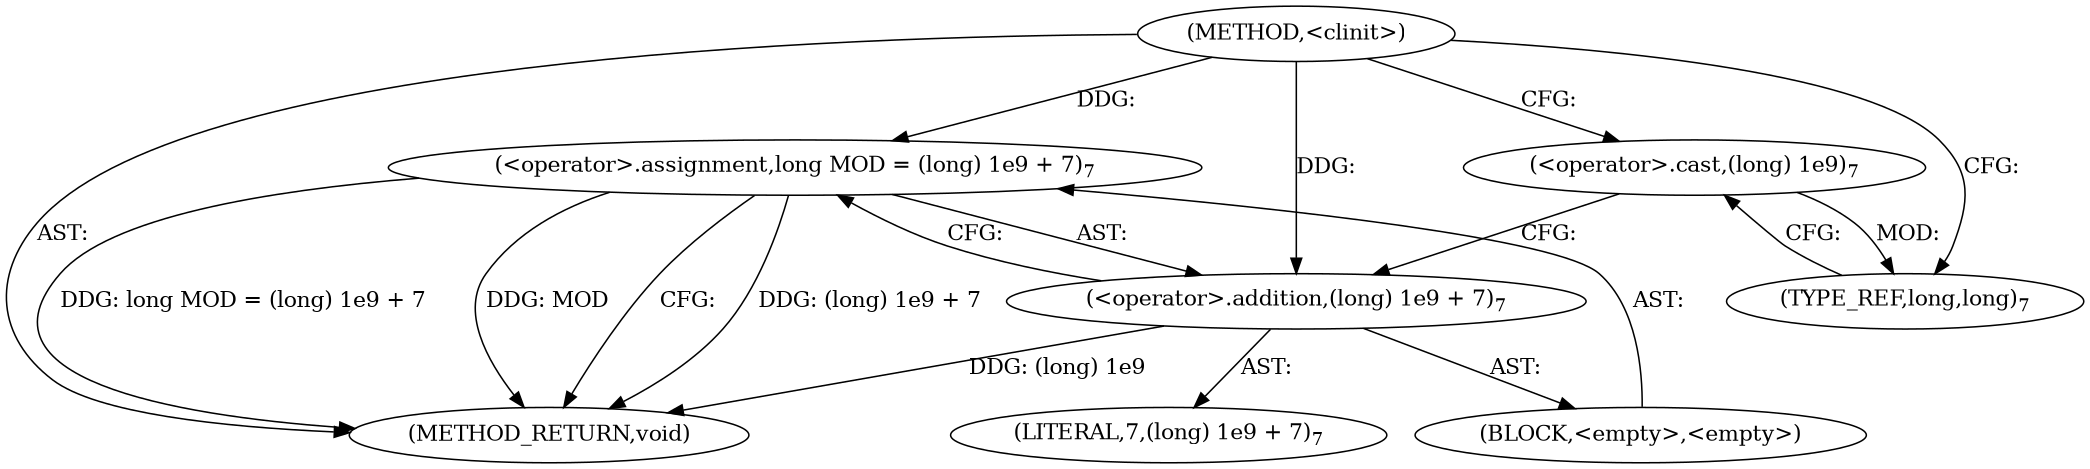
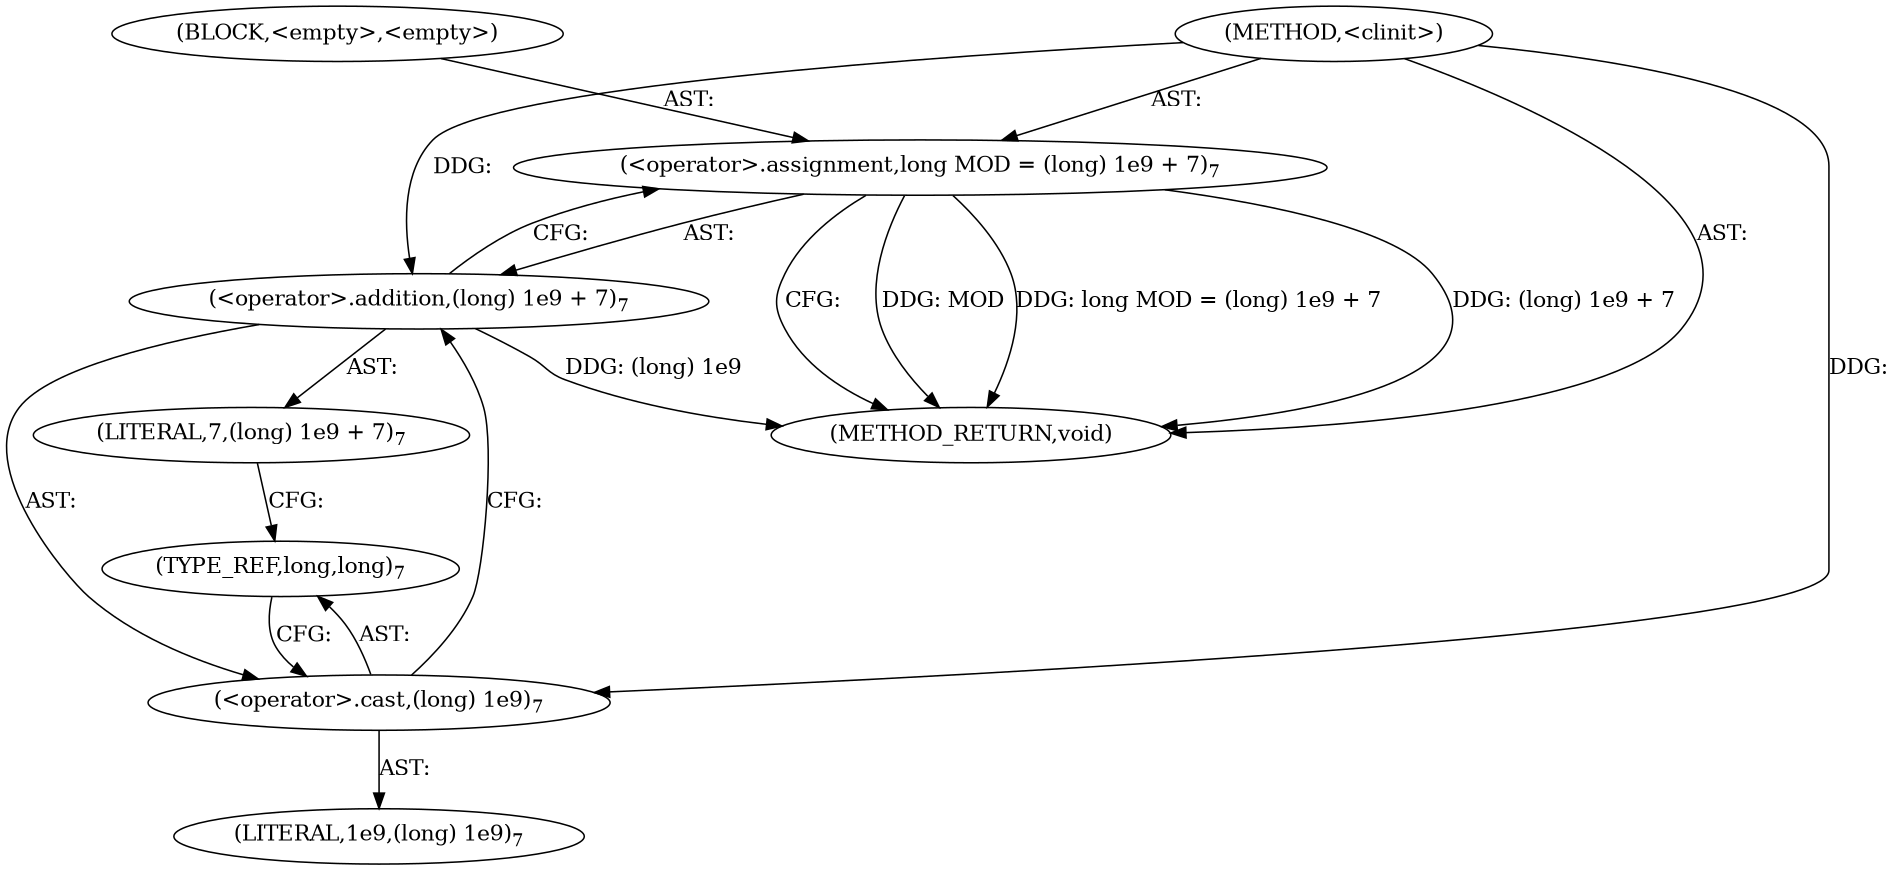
(1767, 75) -> (264, 494)
(1110, 101) -> (1180, 101)
(1552, 101) -> (1862, 368)
(1911, 234) -> (388, 636)
(1462, 366) -> (11, 472)
none -> (379, 836)
